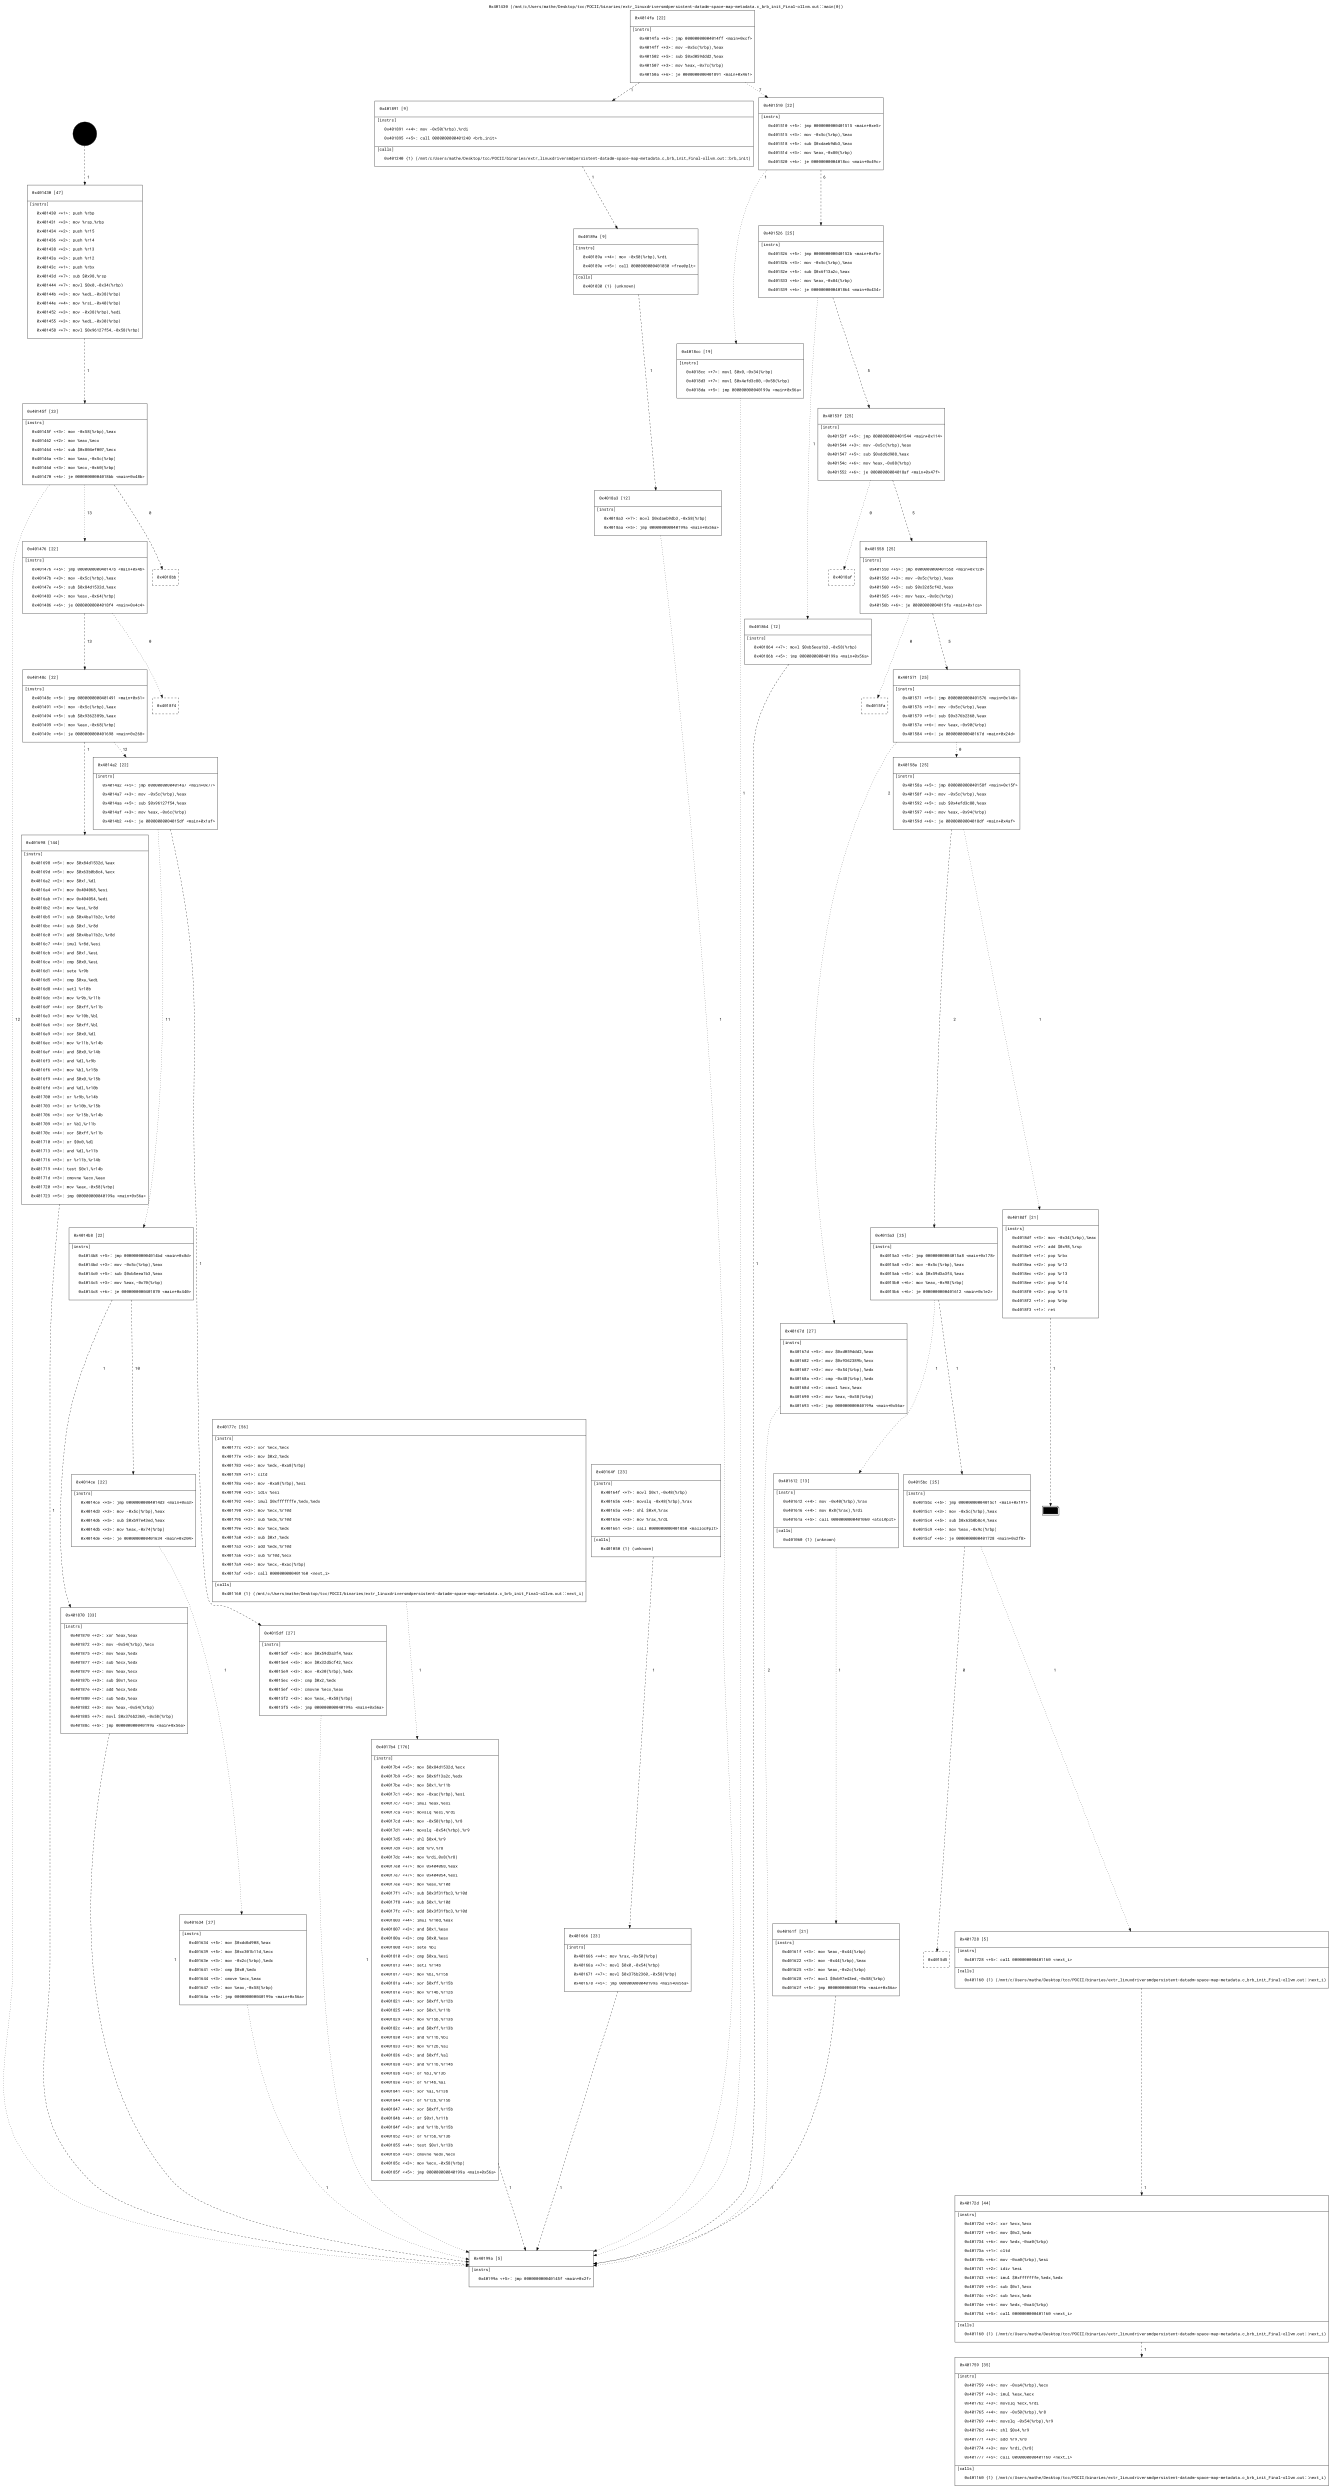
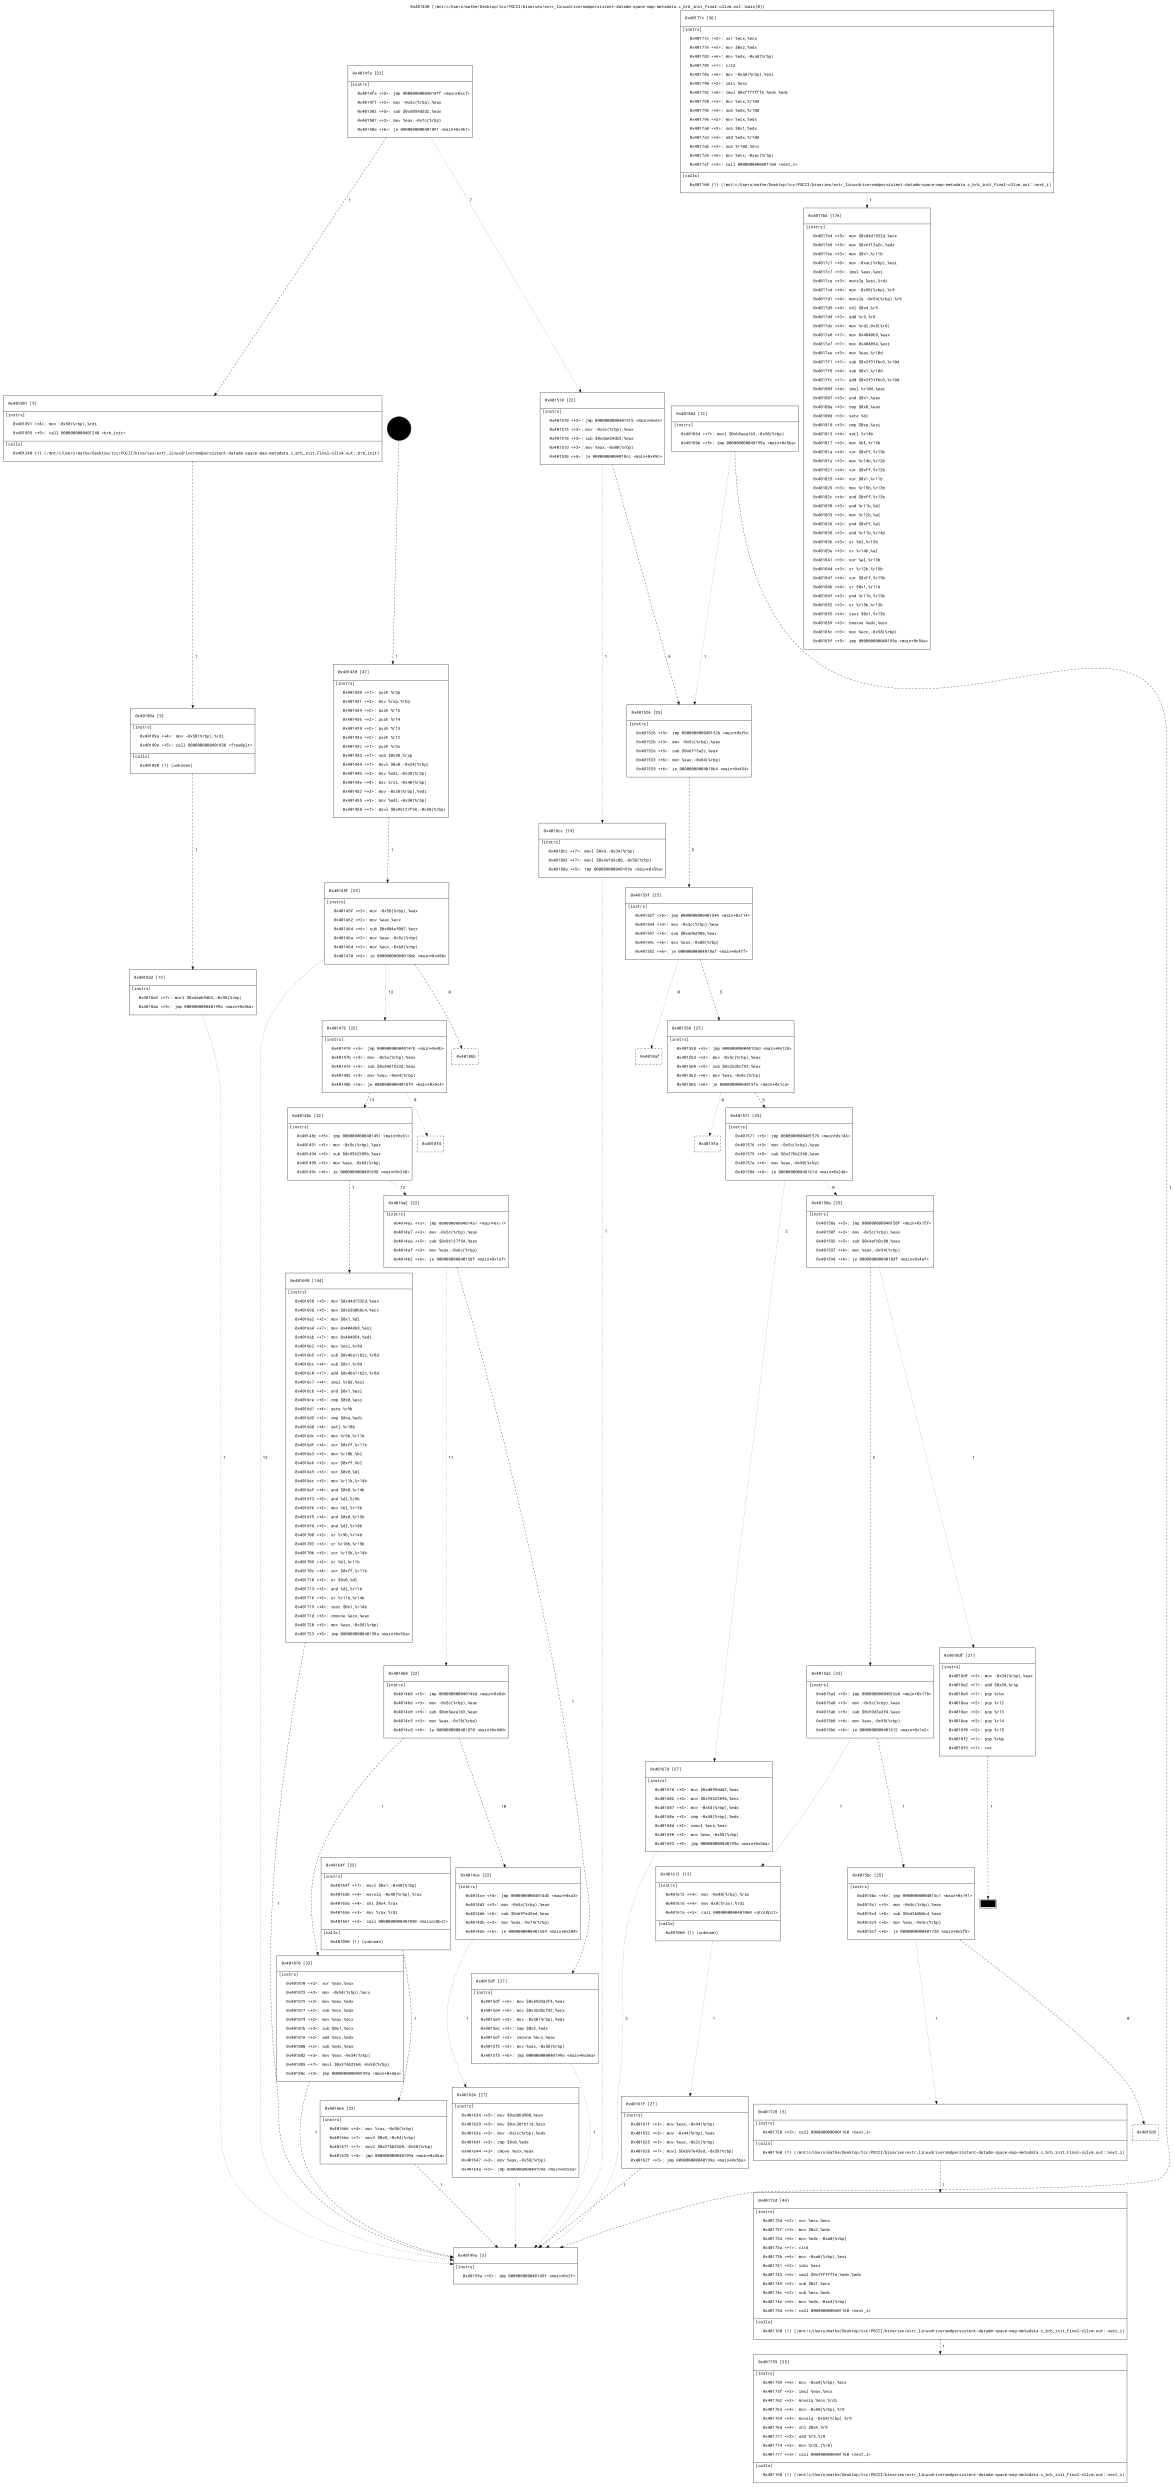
(809, 457) -> (713, 577)
(512, 2205) -> none
